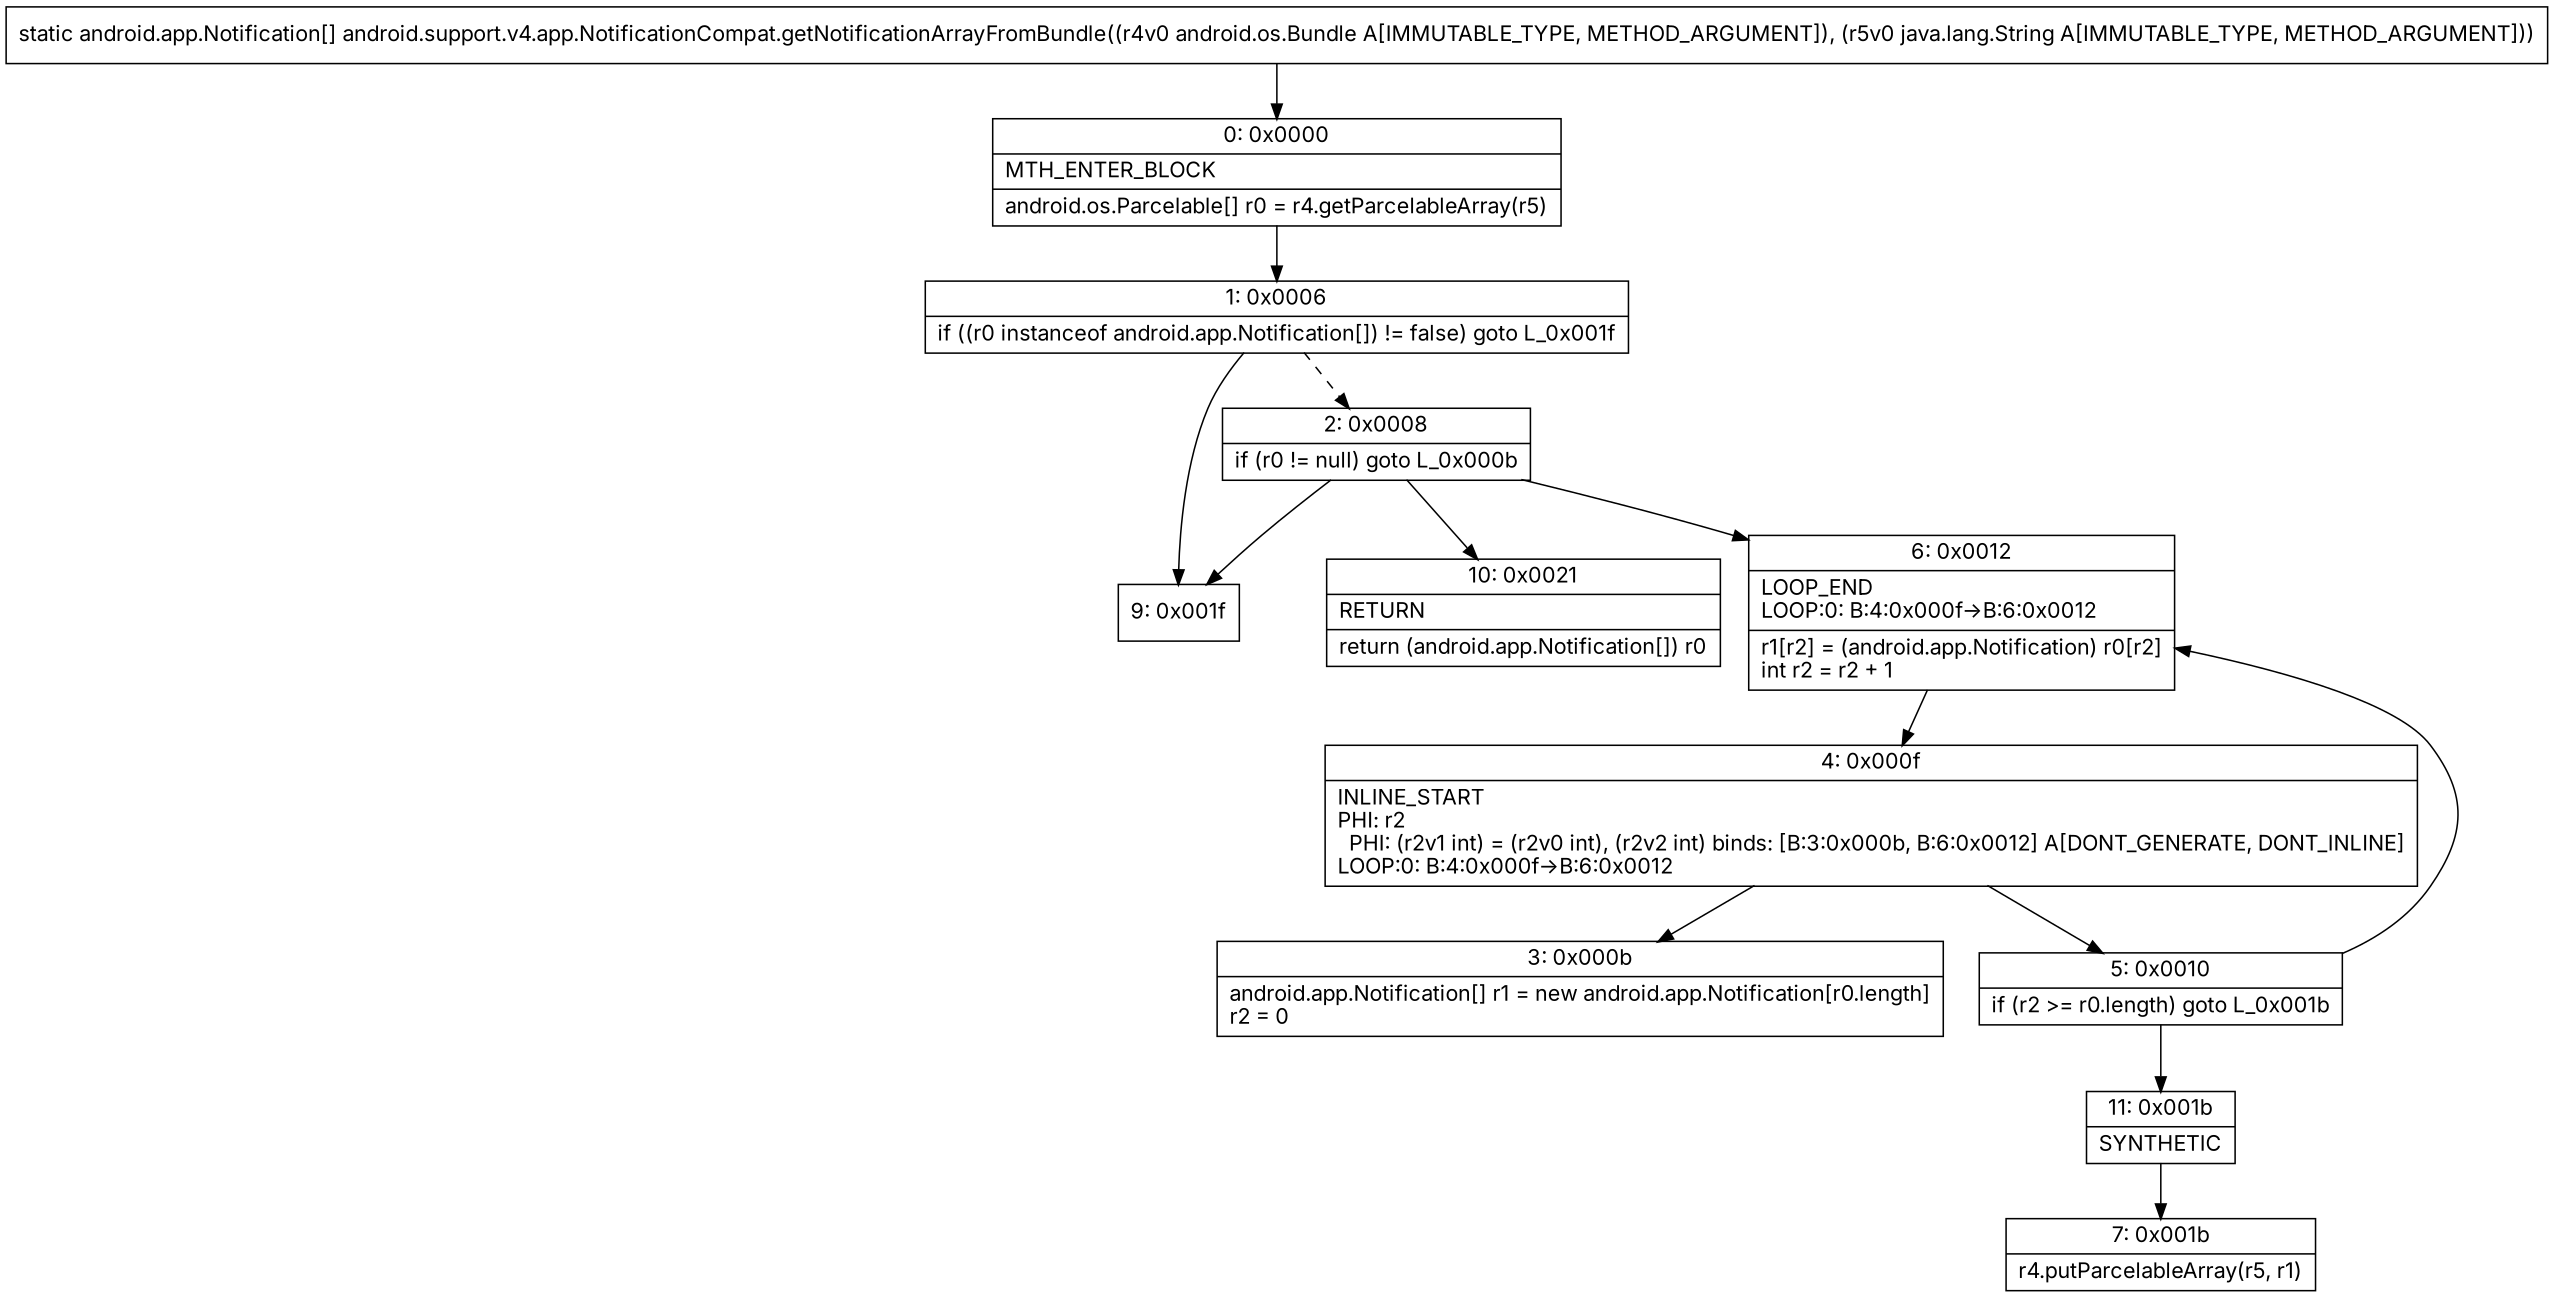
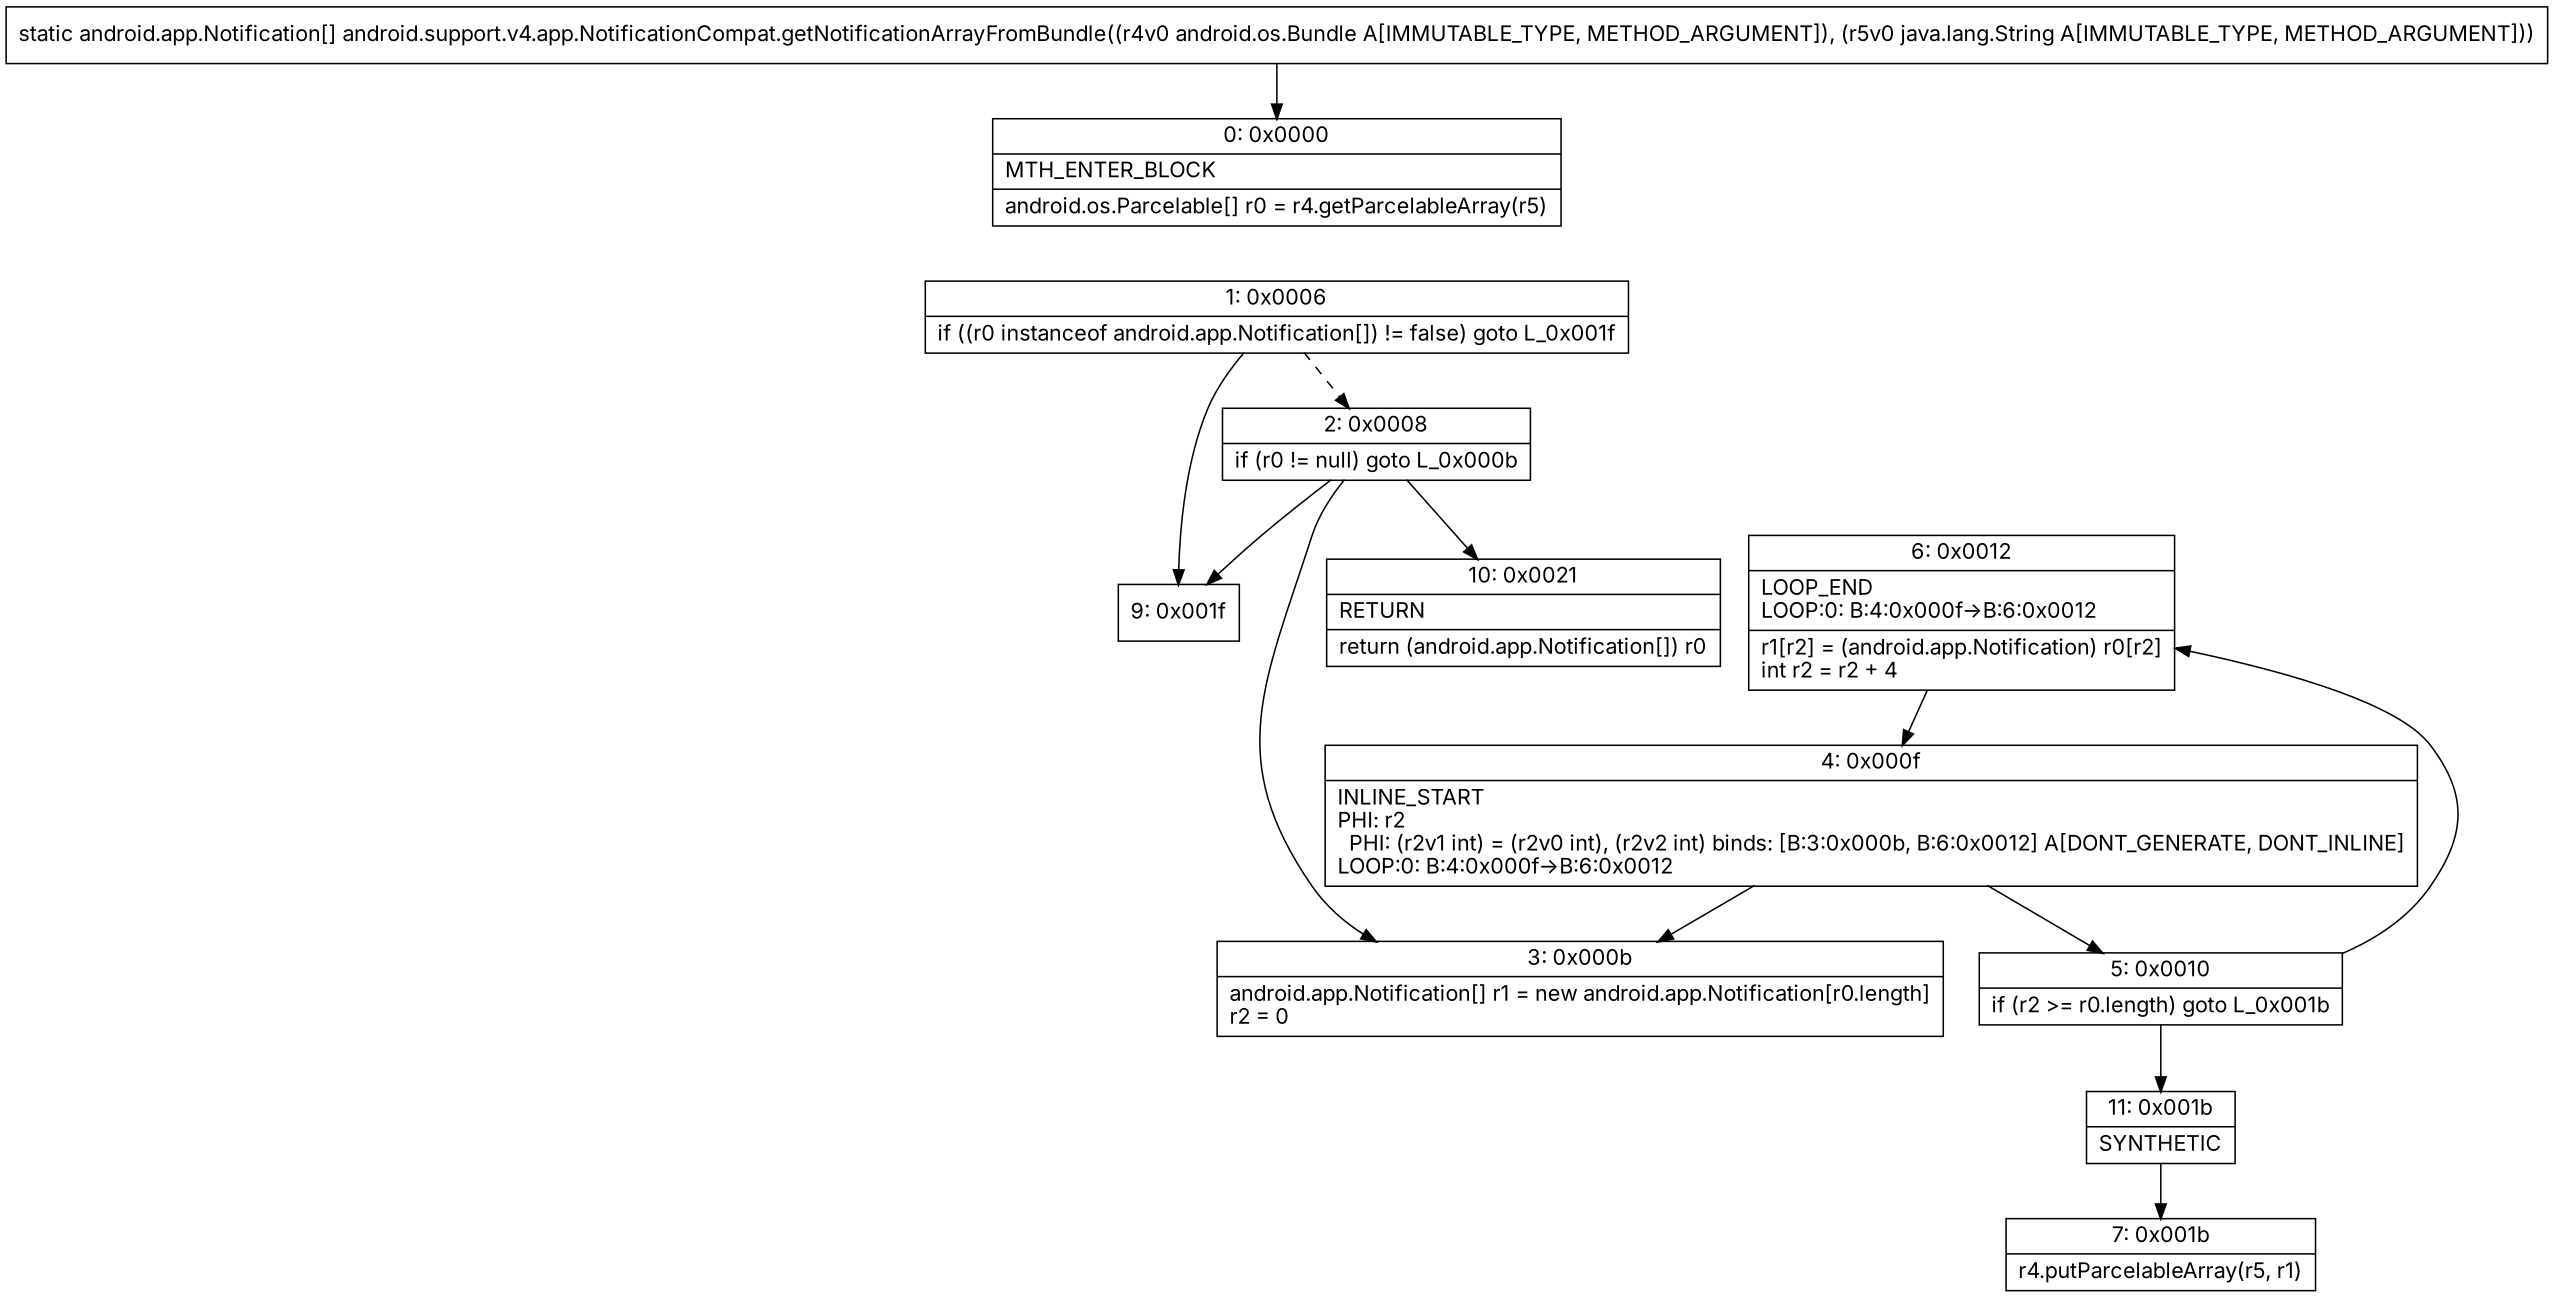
(1277, 246) -> none
(1628, 506) -> (1261, 716)
(1828, 671) -> (1830, 671)
